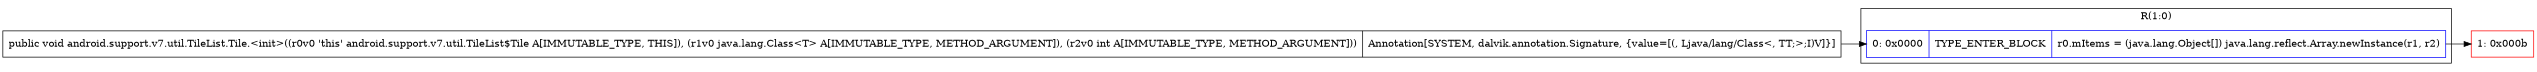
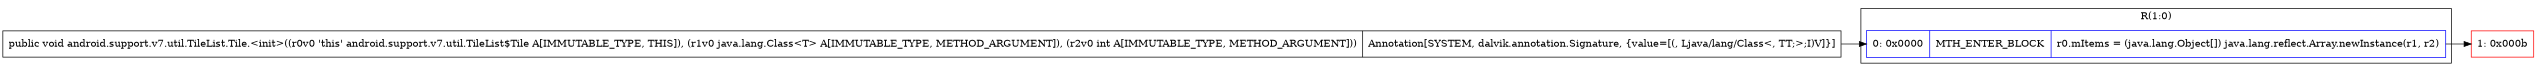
(1990, 44) -> (1990, 44)
